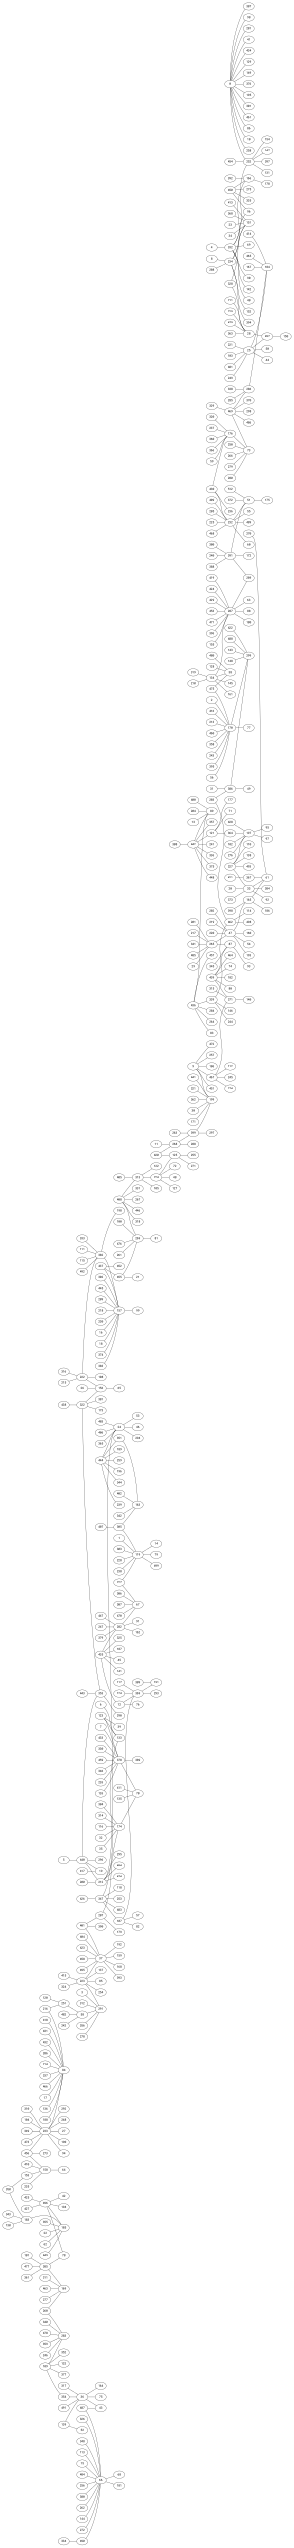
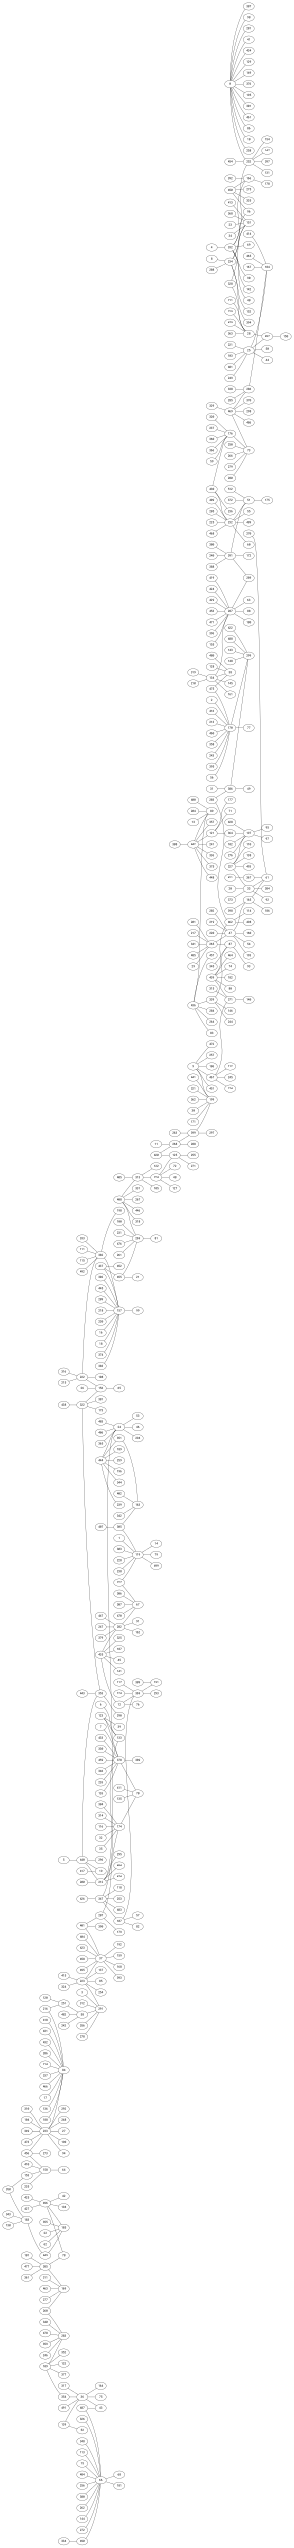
none -> (119, 1233)
(48, 2216) -> (34, 2239)
